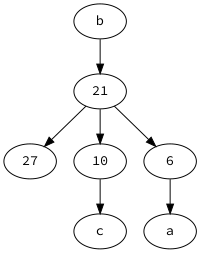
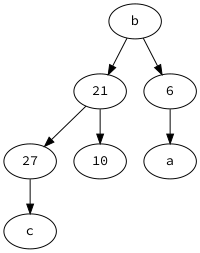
(132, 123) -> (150, 52)
(100, 192) -> (30, 192)
